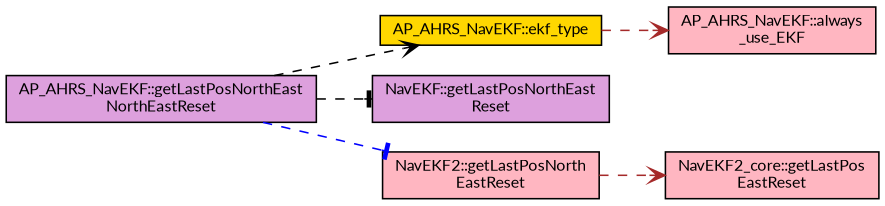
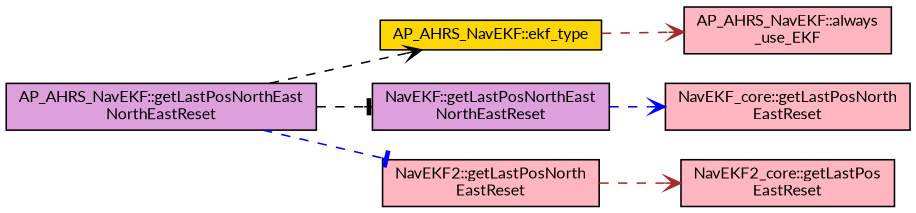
(491, 99) -> (491, 107)
none -> (788, 107)
